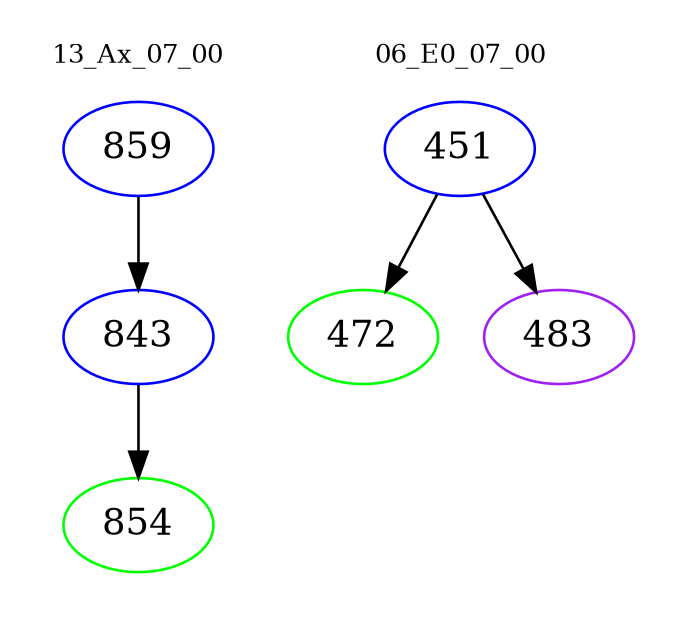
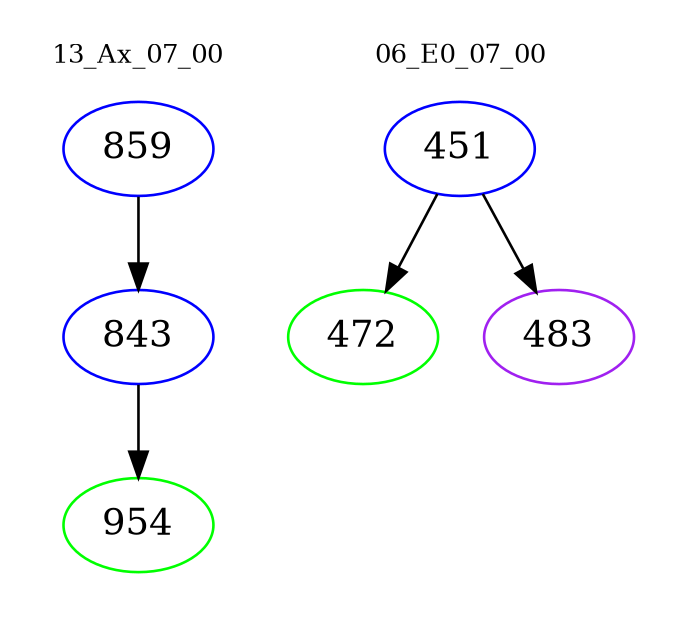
(138, 525) -> (138, 525)
